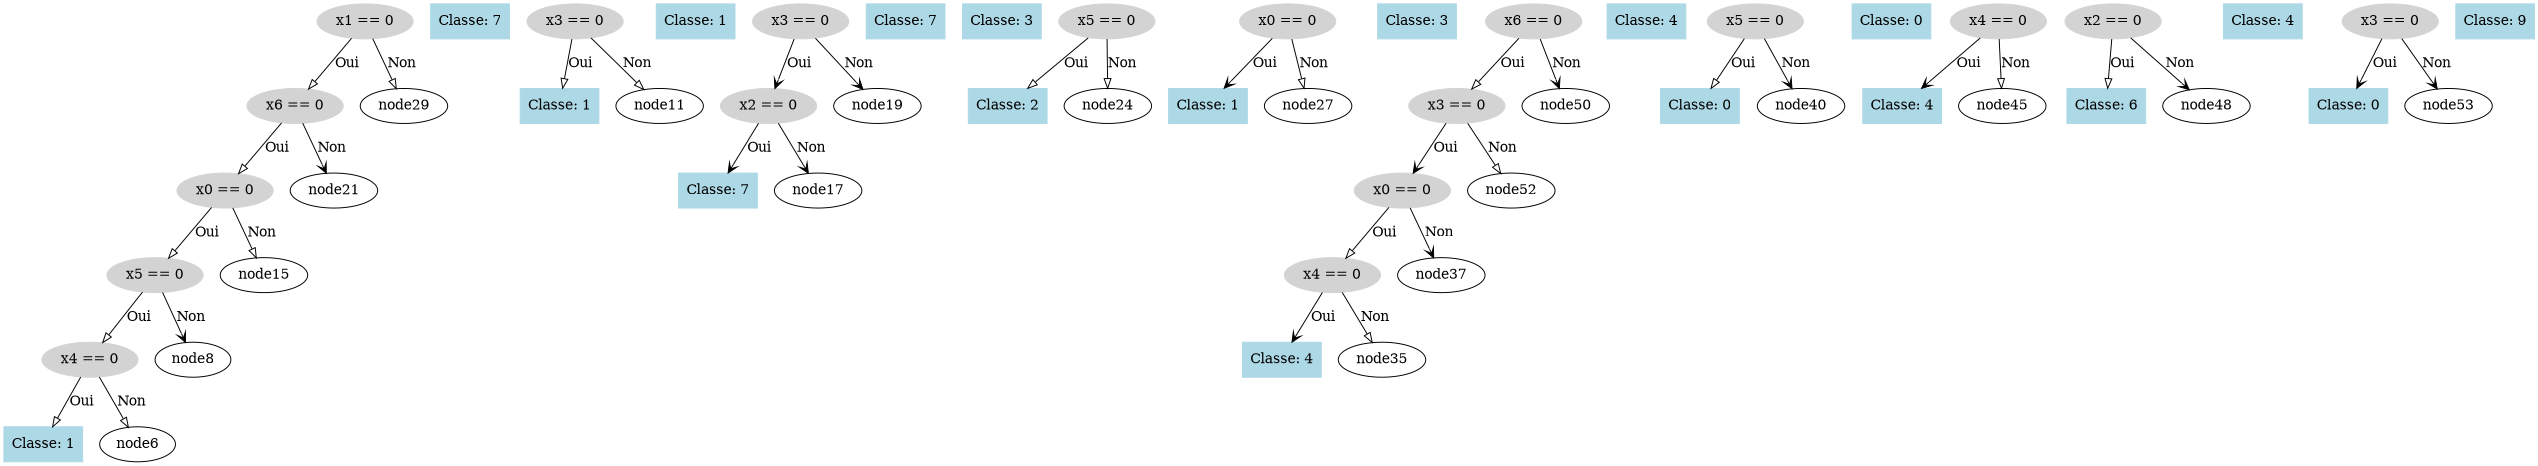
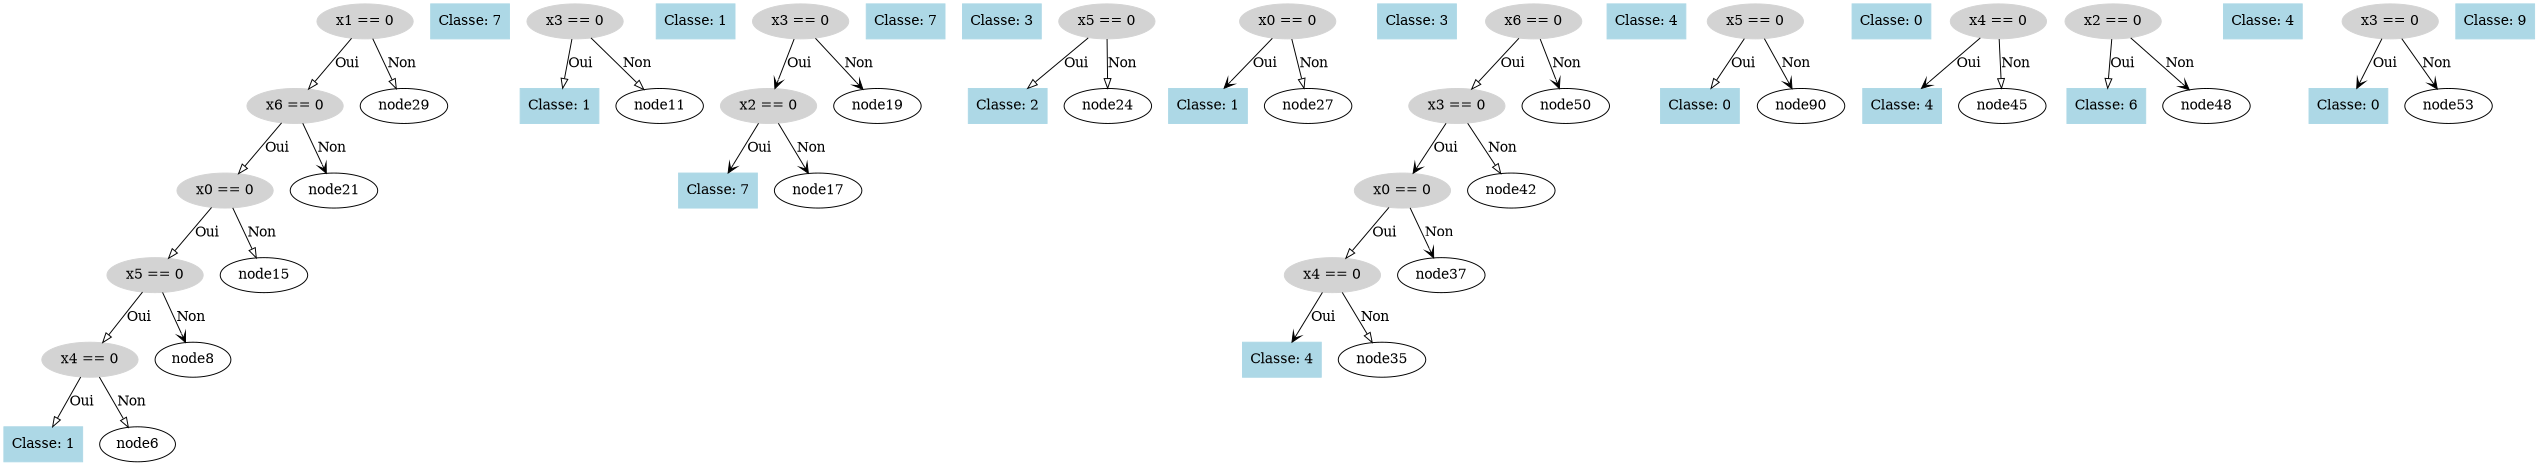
(1801, 106) -> (1801, 106)
(1511, 191) -> (1511, 191)
